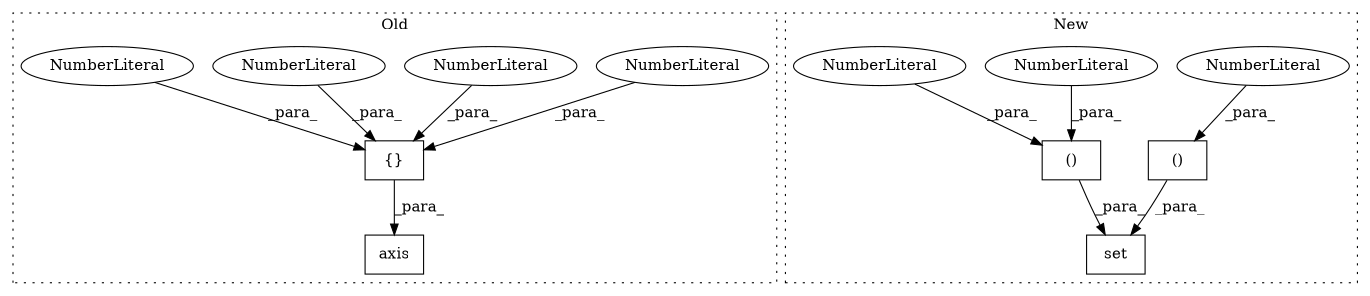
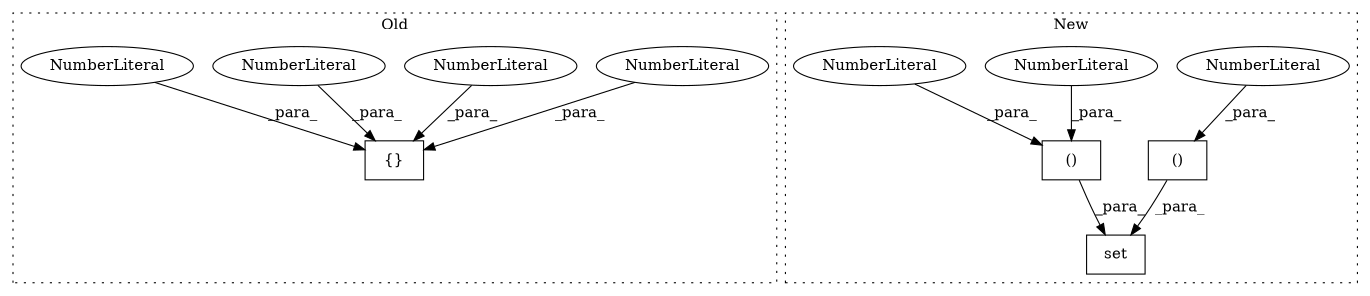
(394, 255) -> none
